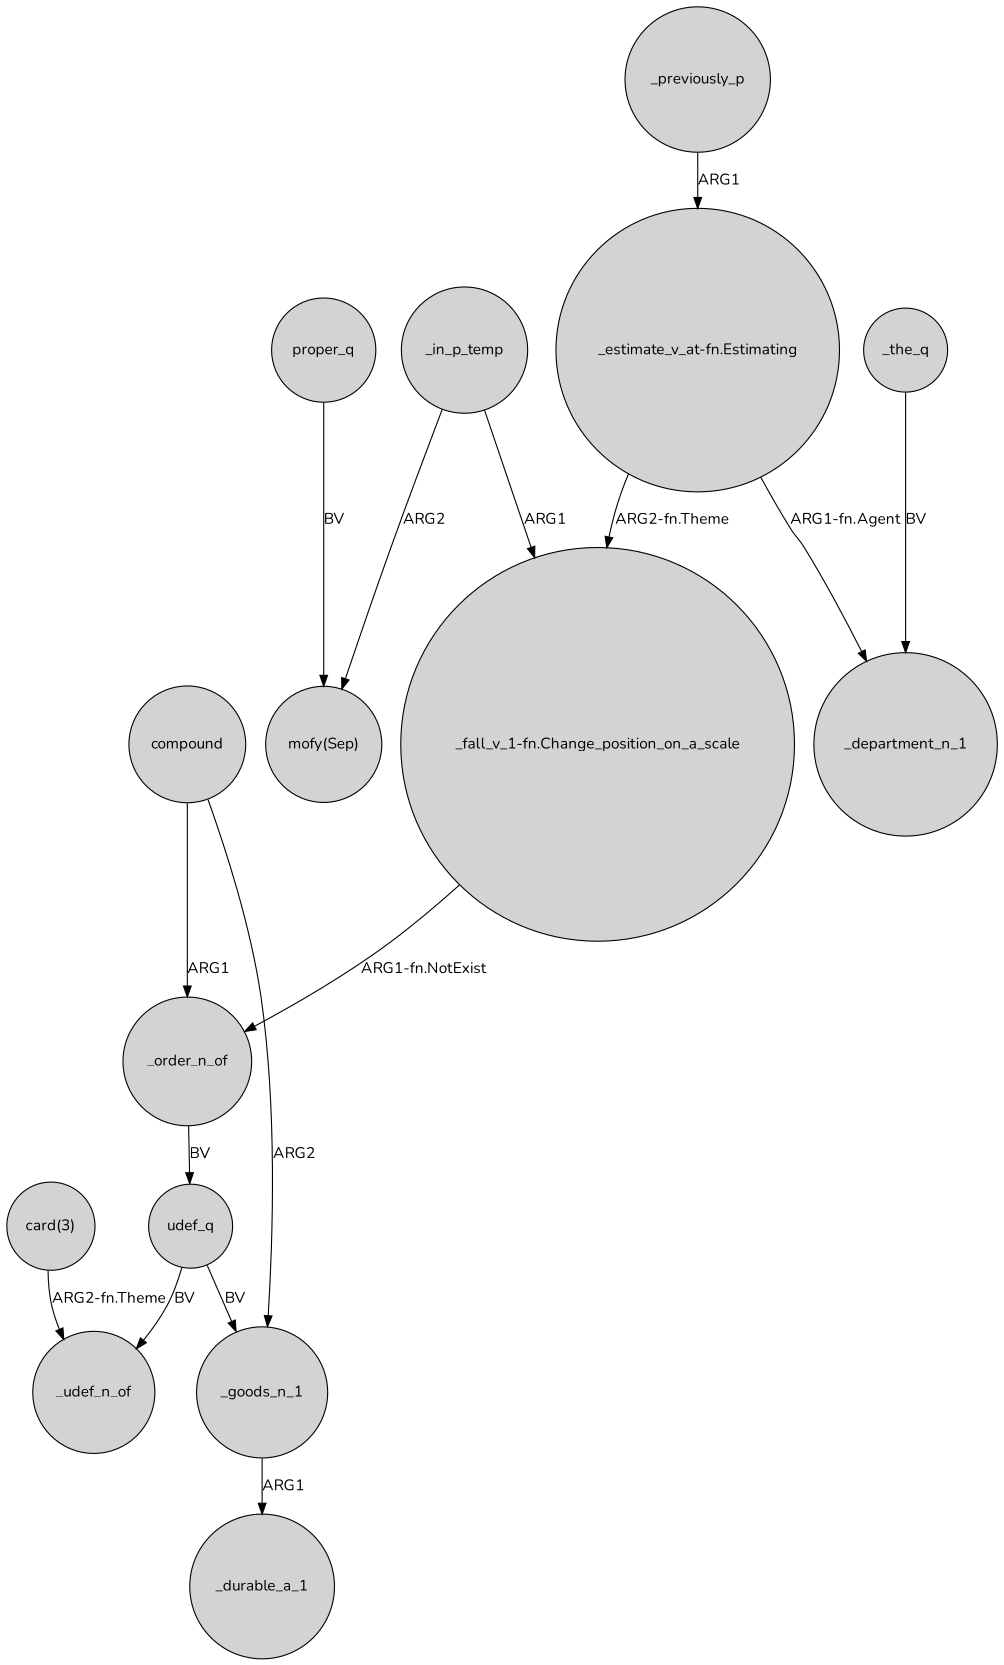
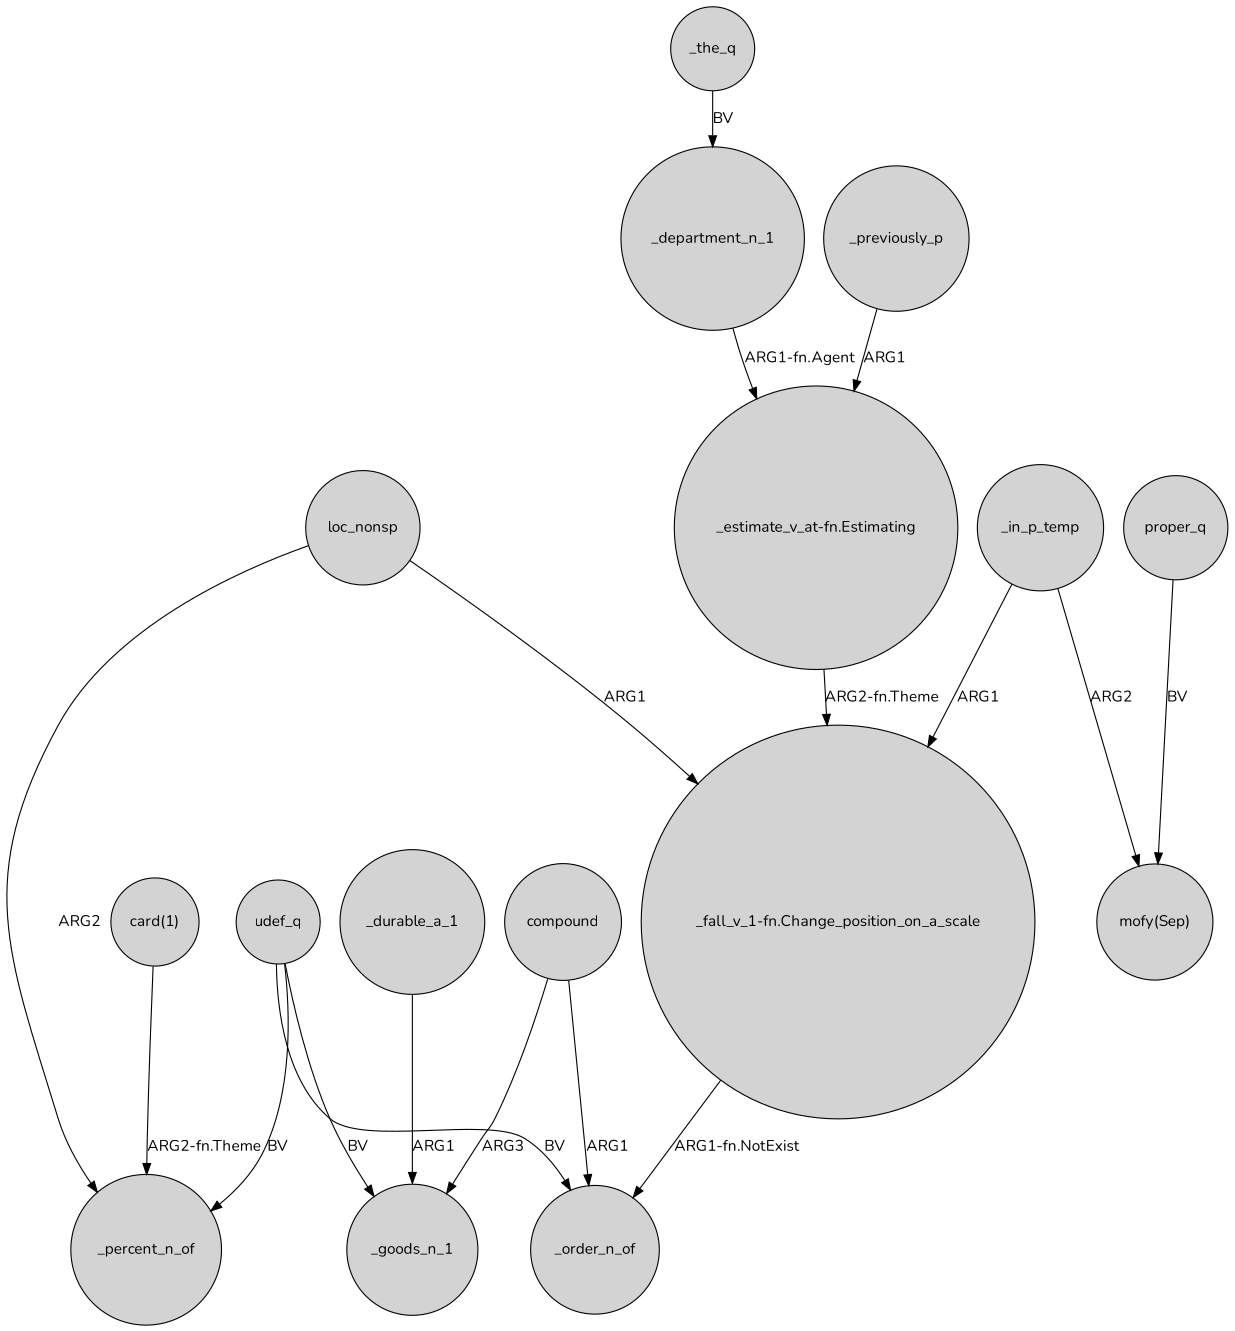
none -> (363, 528)
(813, 563) -> (742, 358)
(189, 1149) -> (372, 1131)
(295, 1154) -> (503, 1147)
(51, 1226) -> (155, 922)
(94, 1392) -> (146, 1250)
(262, 1481) -> (412, 1083)
